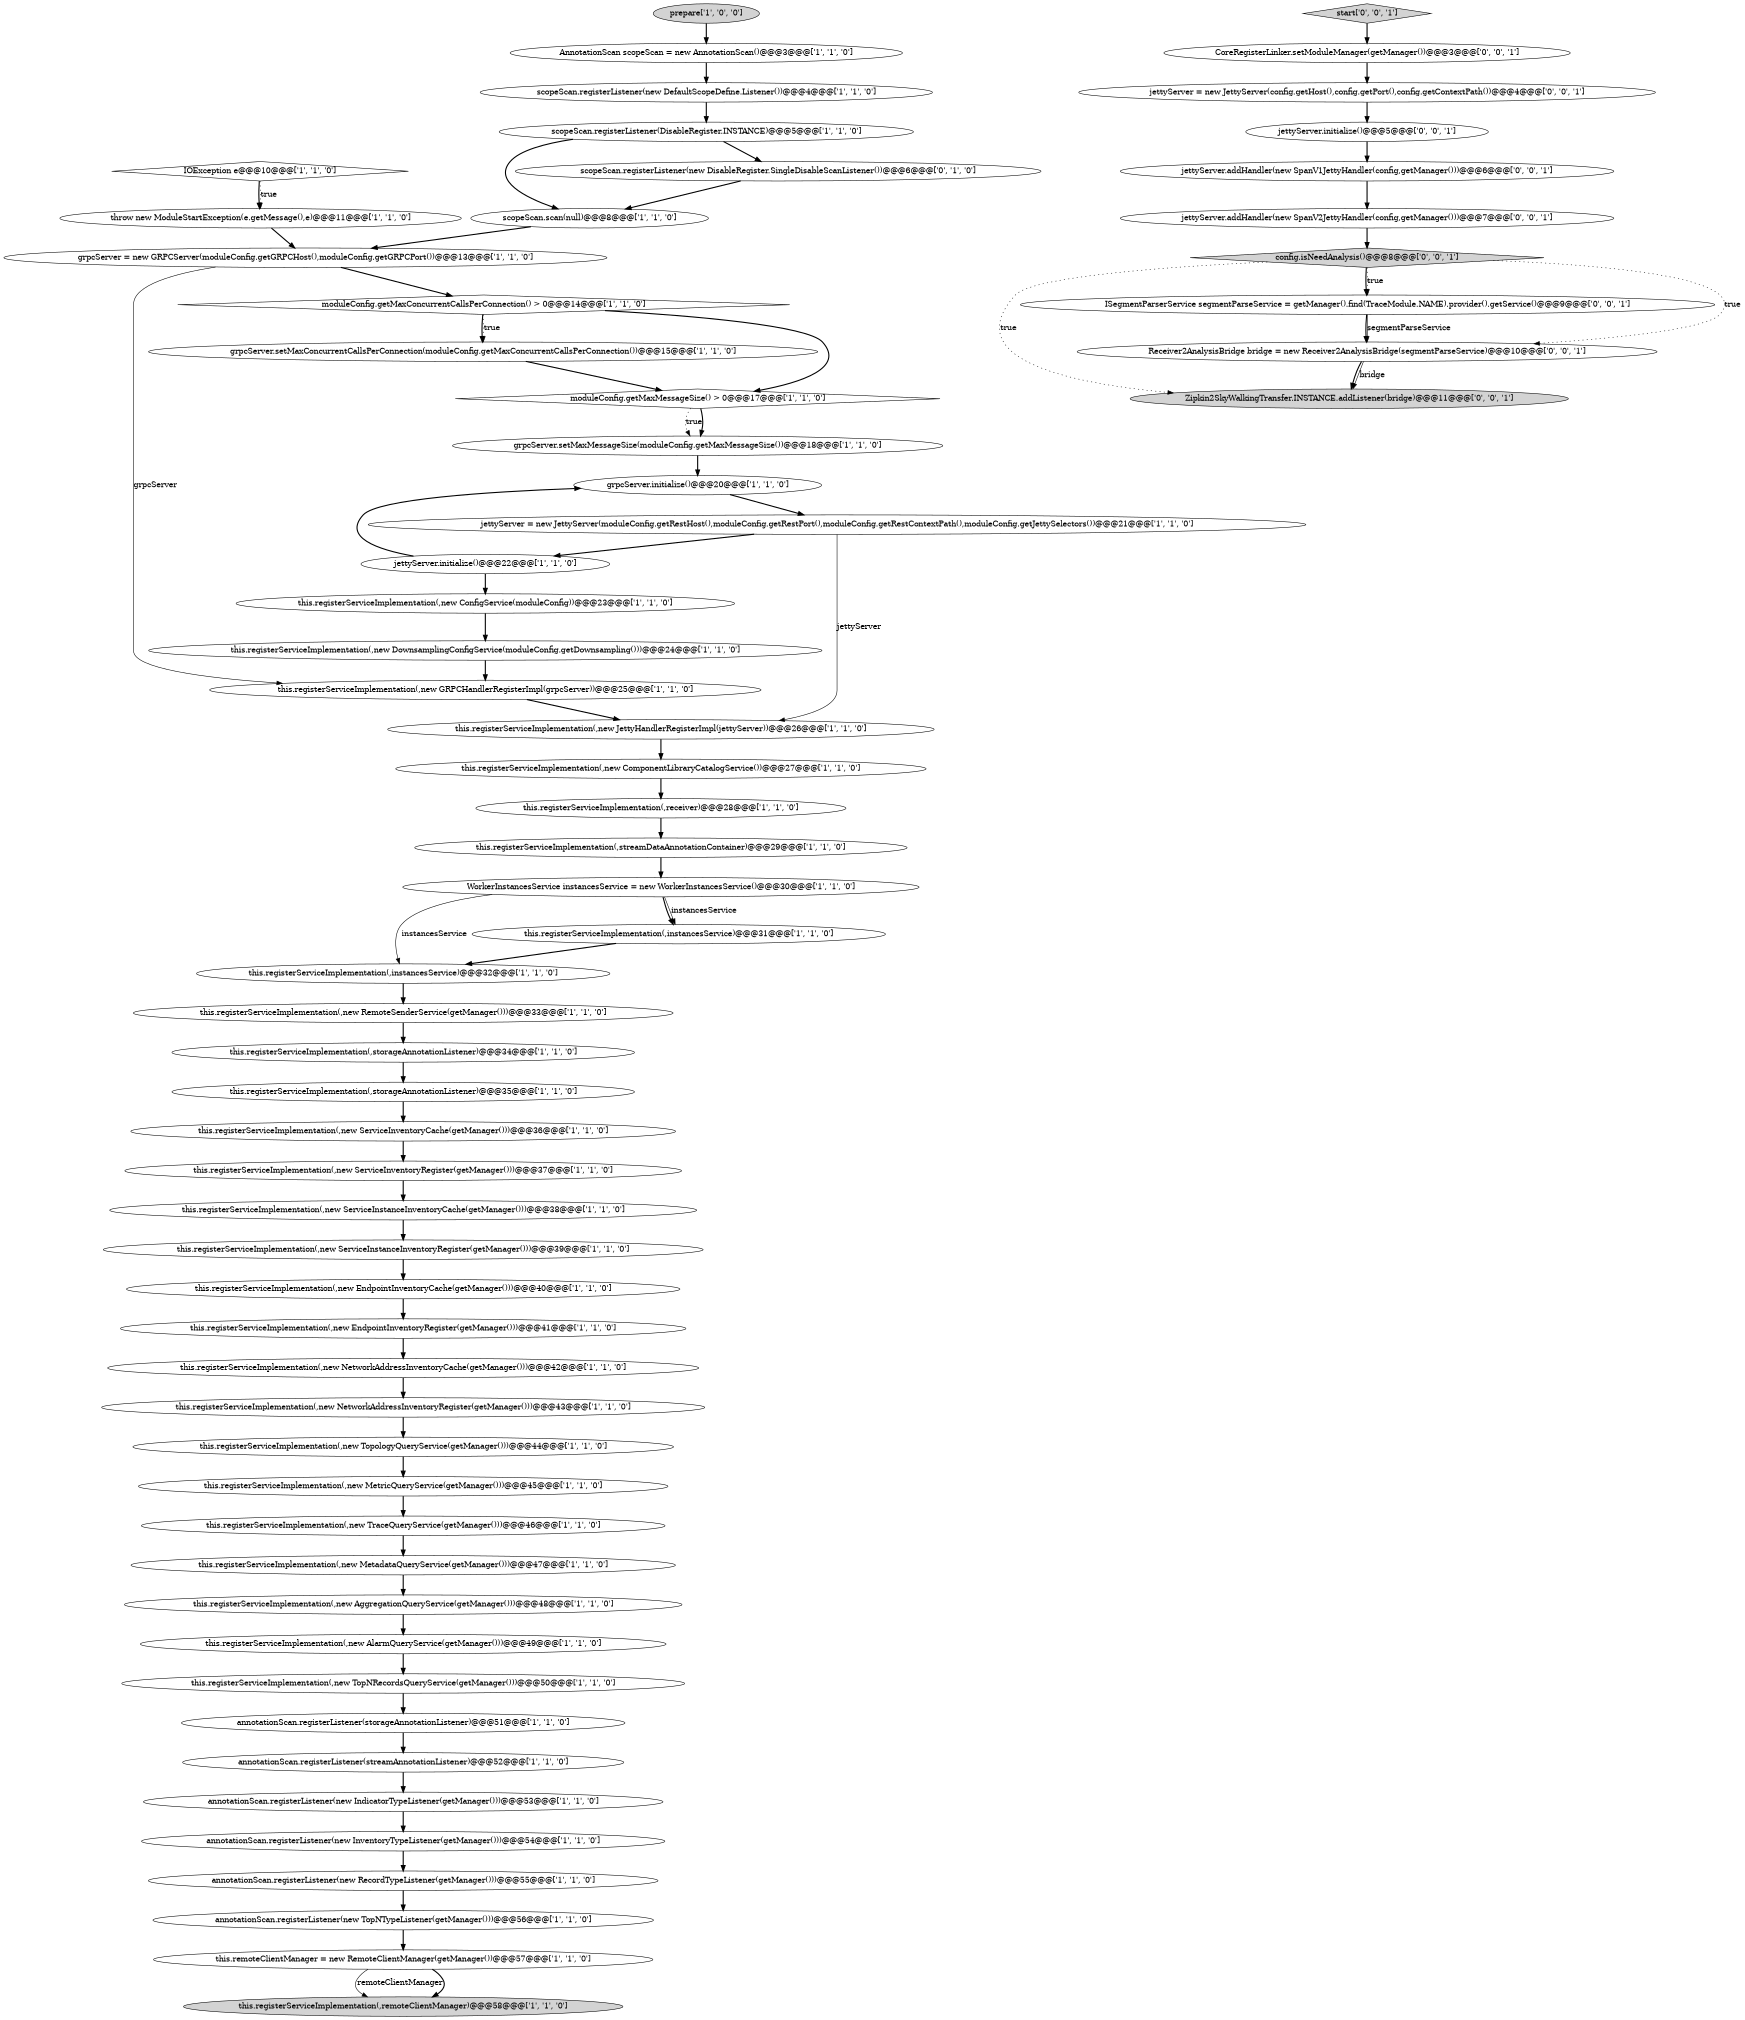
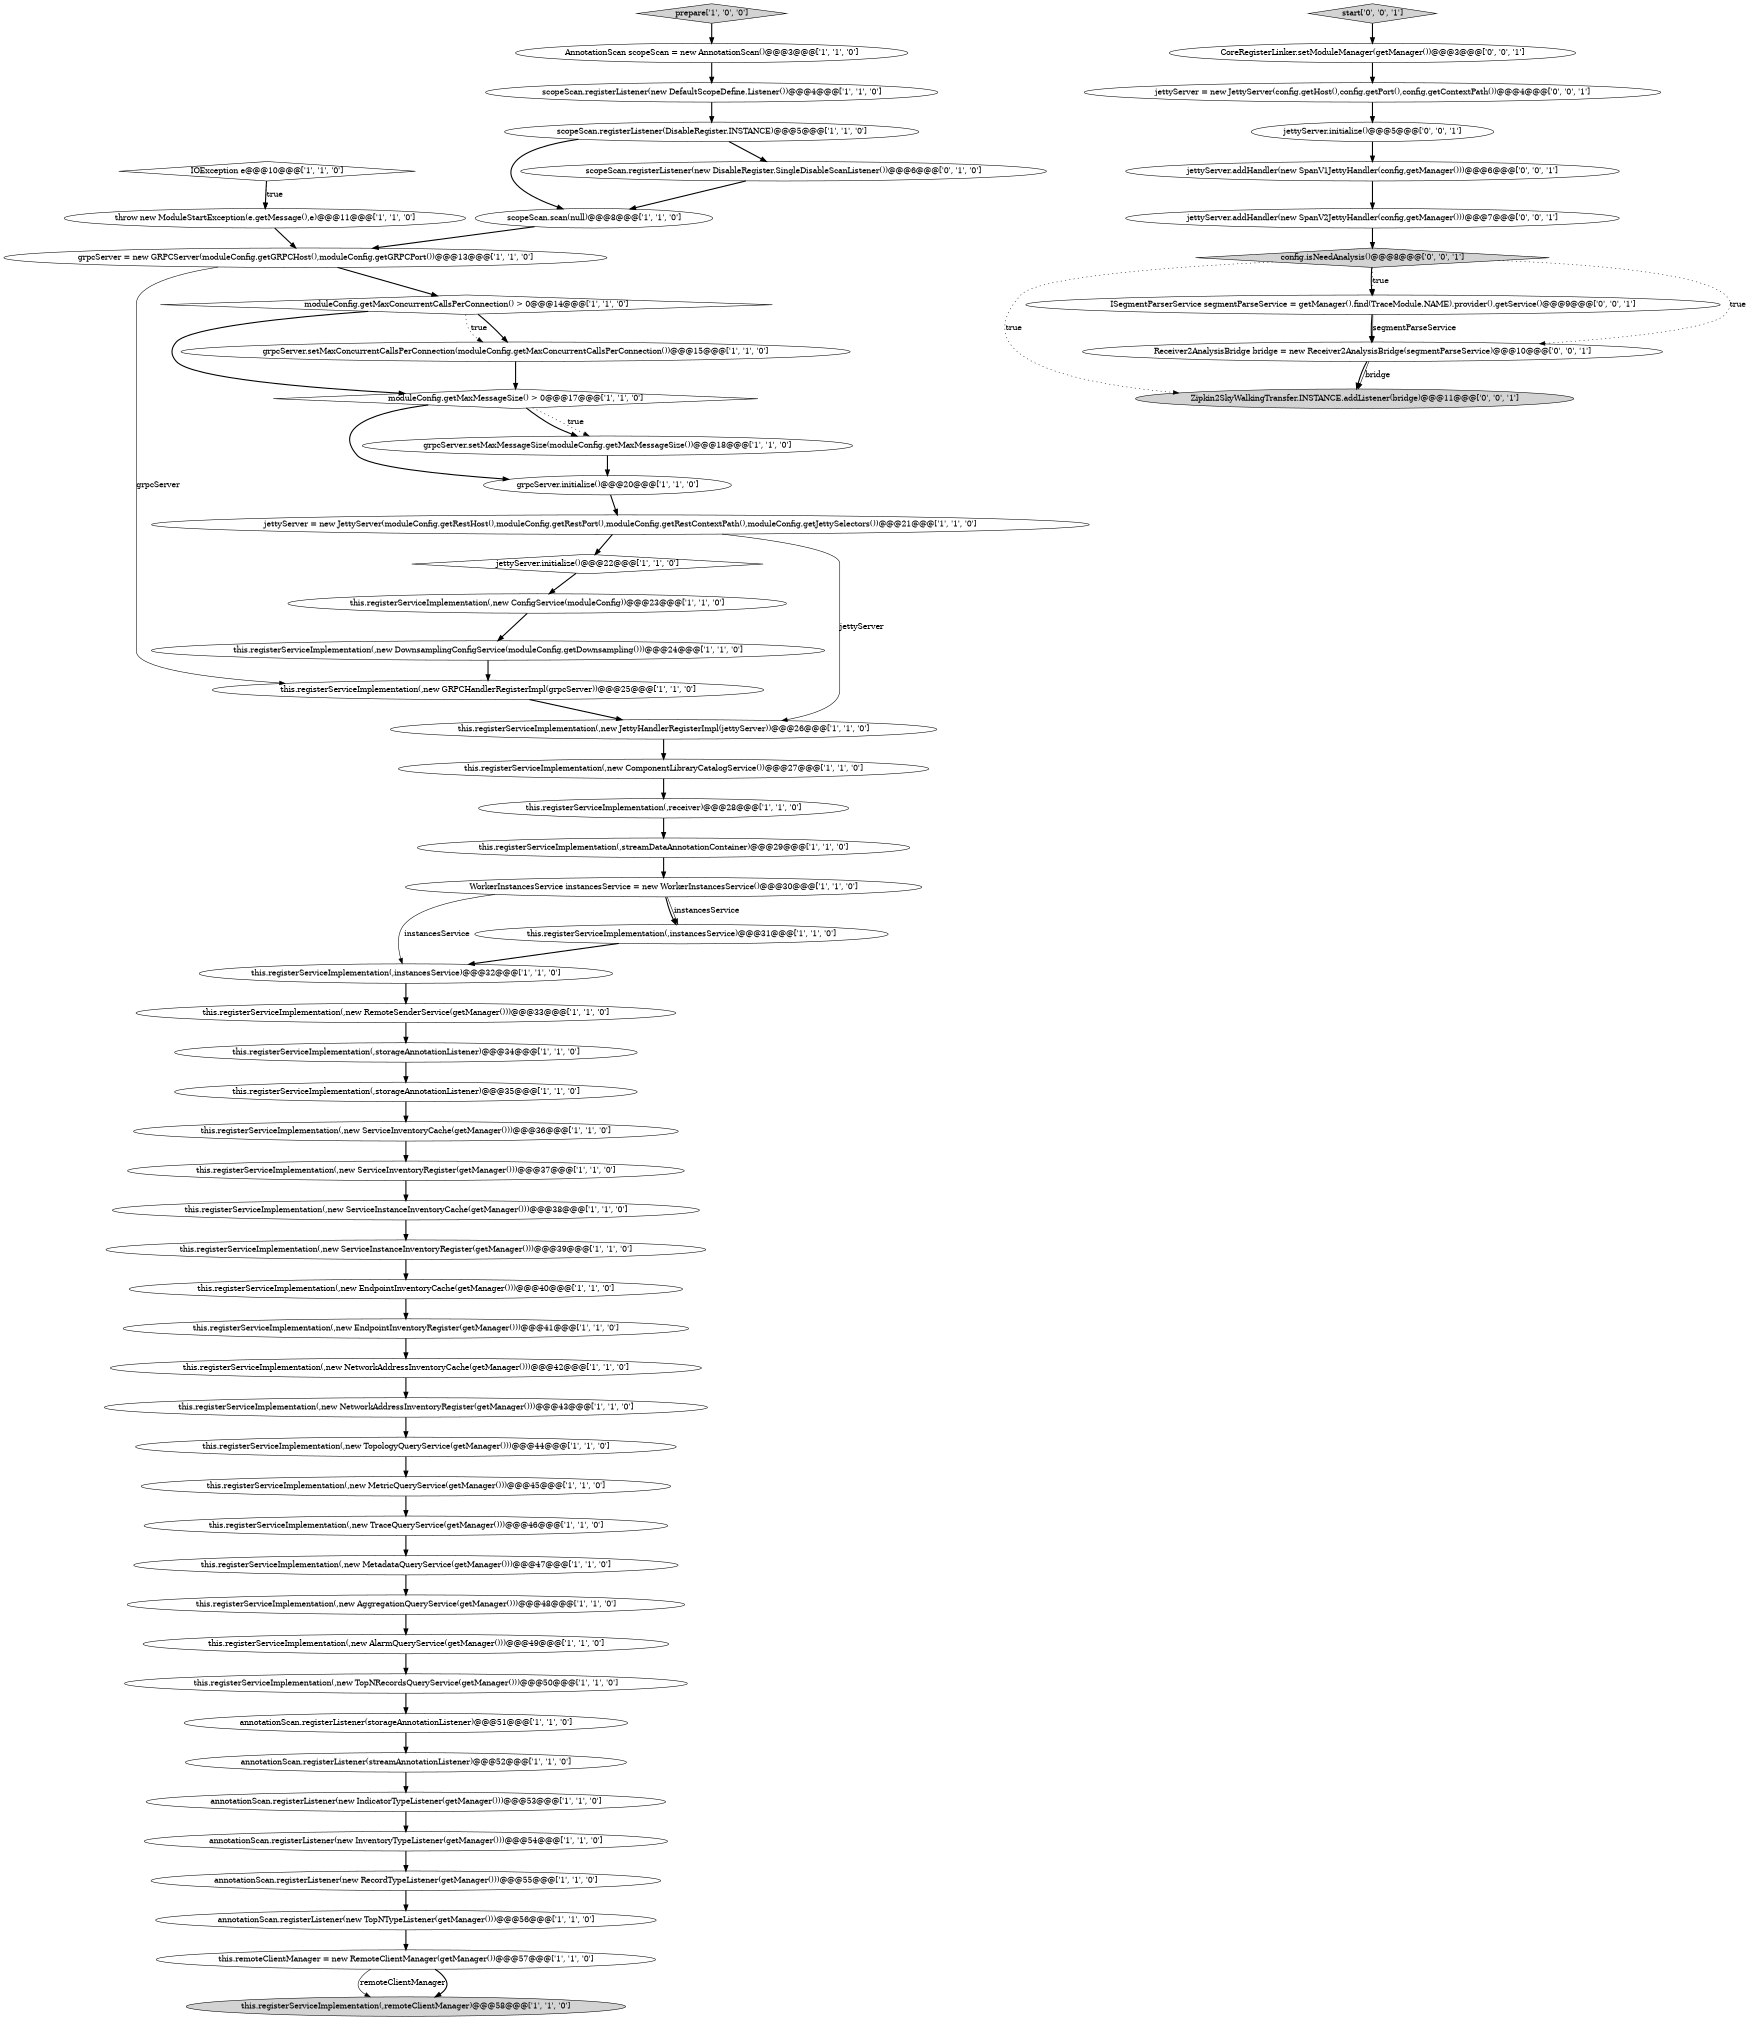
(706, 14) -> (712, 14)
(427, 499) -> (376, 463)
(485, 564) -> (587, 564)
